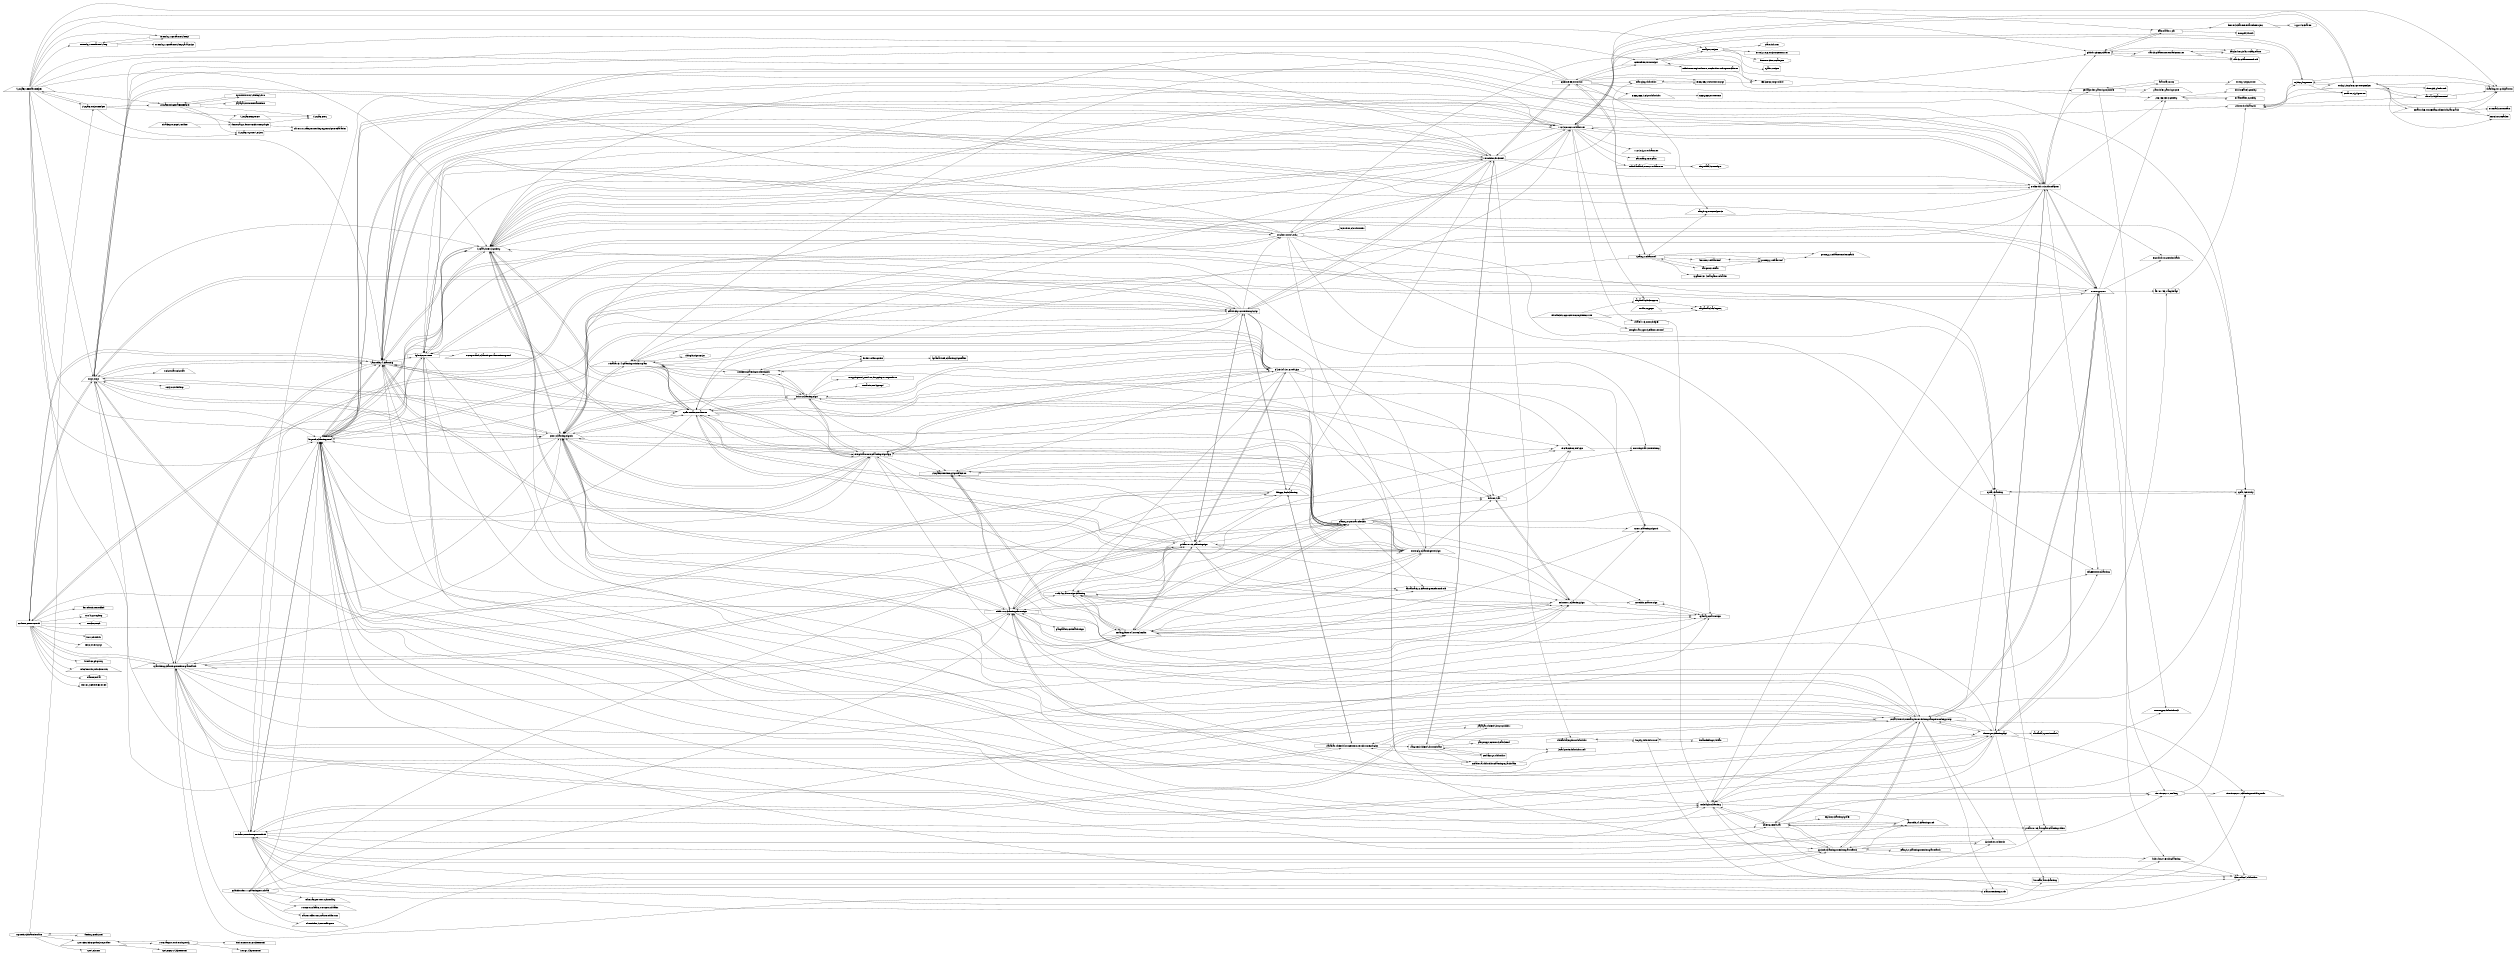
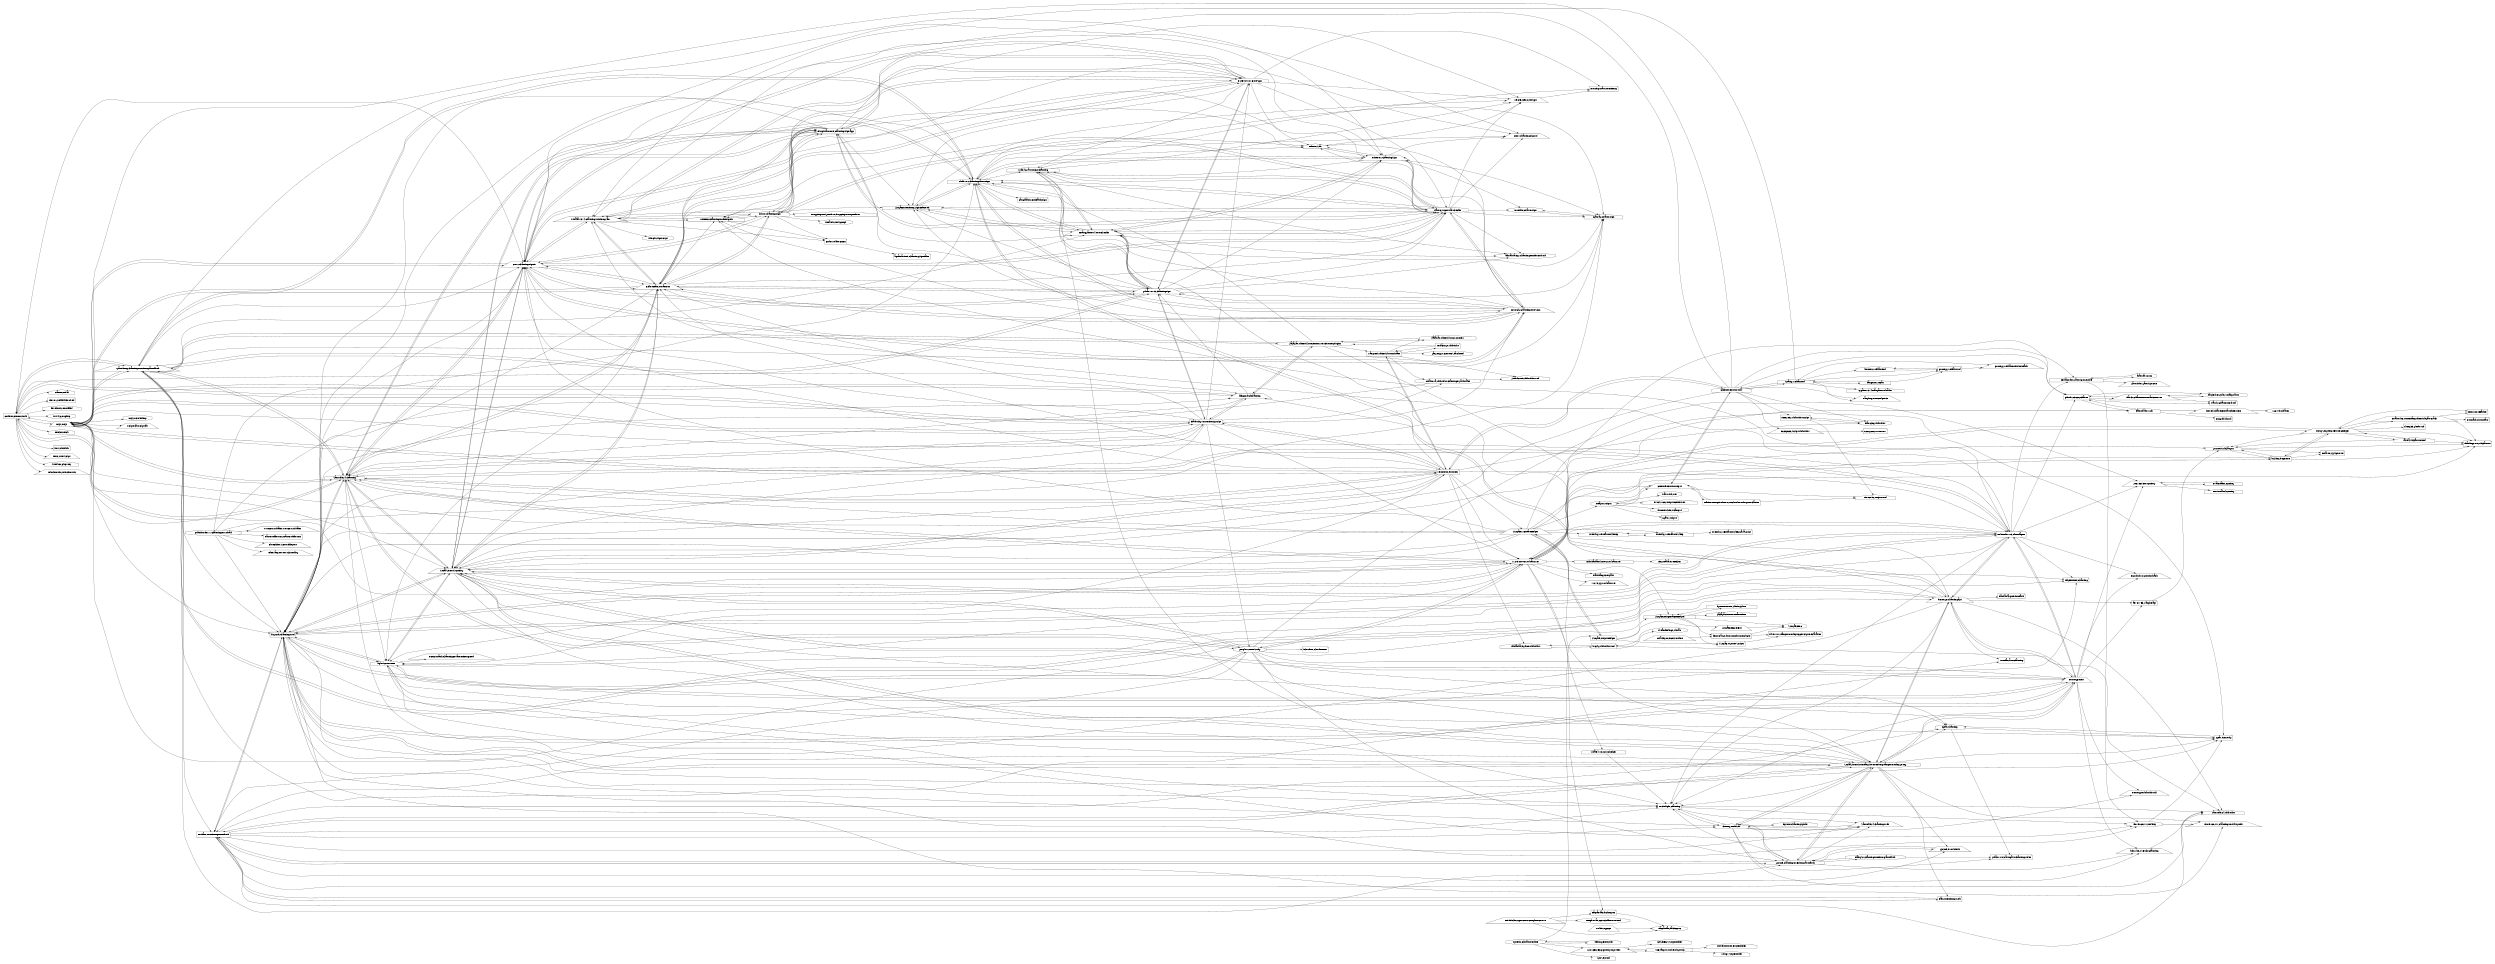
(767, 62) -> (1486, 501)
(2246, 82) -> none
none -> (1416, 197)
